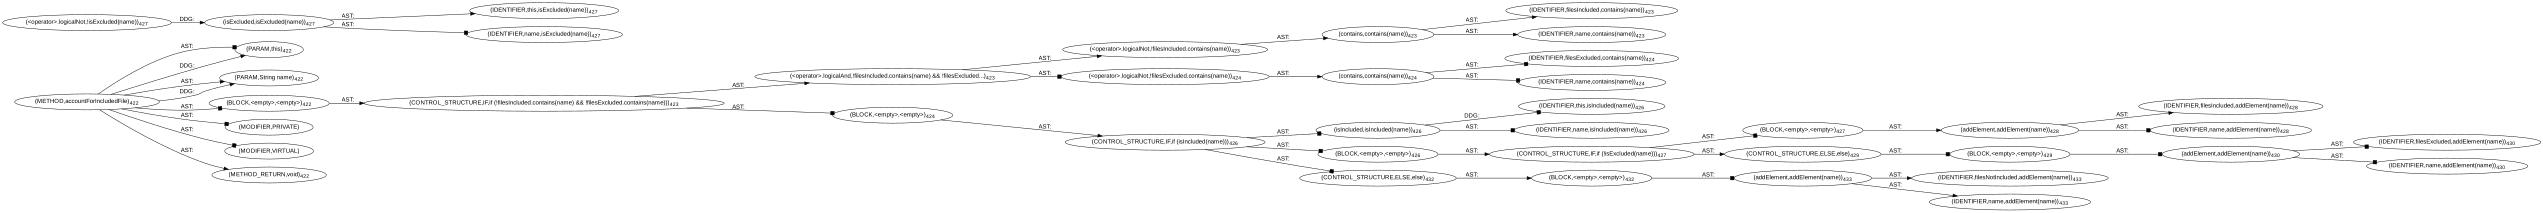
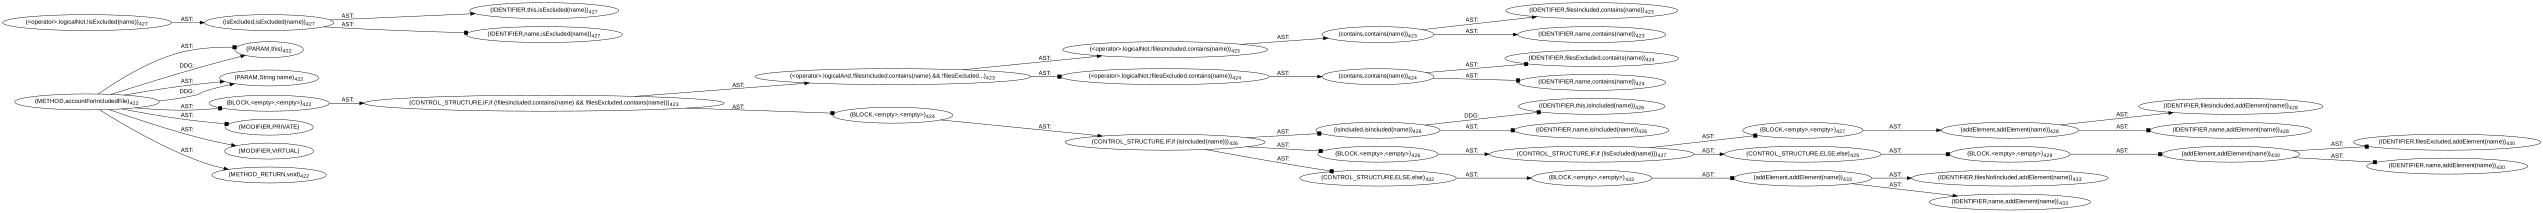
(188, 19) -> (188, 19)
(170, 129) -> (170, 129)
